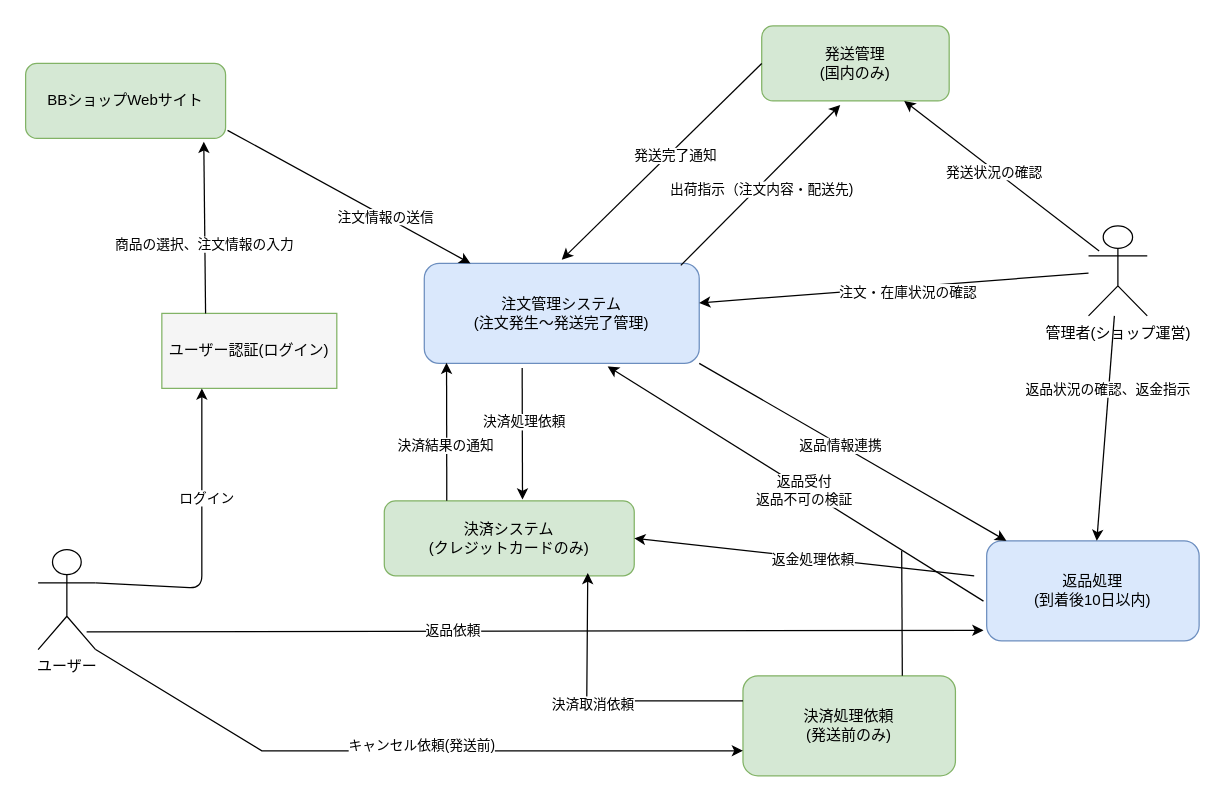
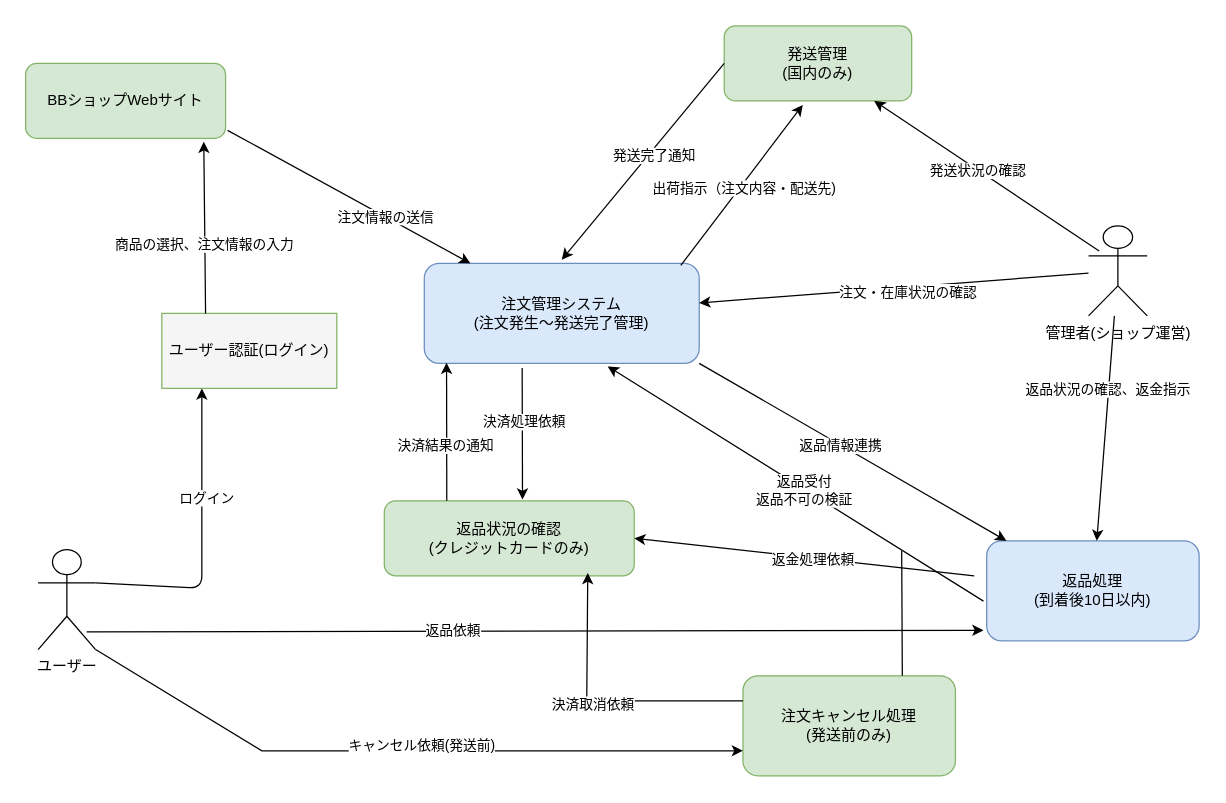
(856, 63) -> (818, 63)
(509, 538) -> (509, 538)
(849, 726) -> (849, 726)
